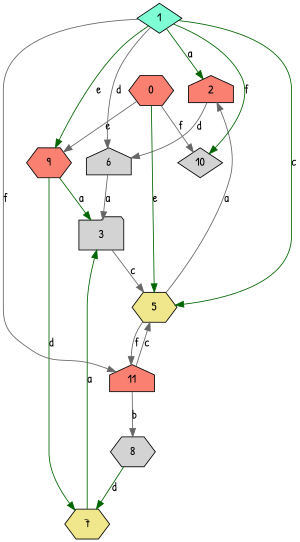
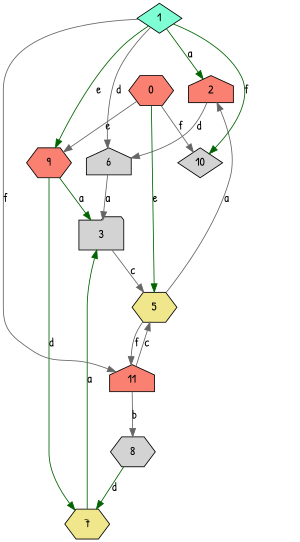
(292, 160) -> none
